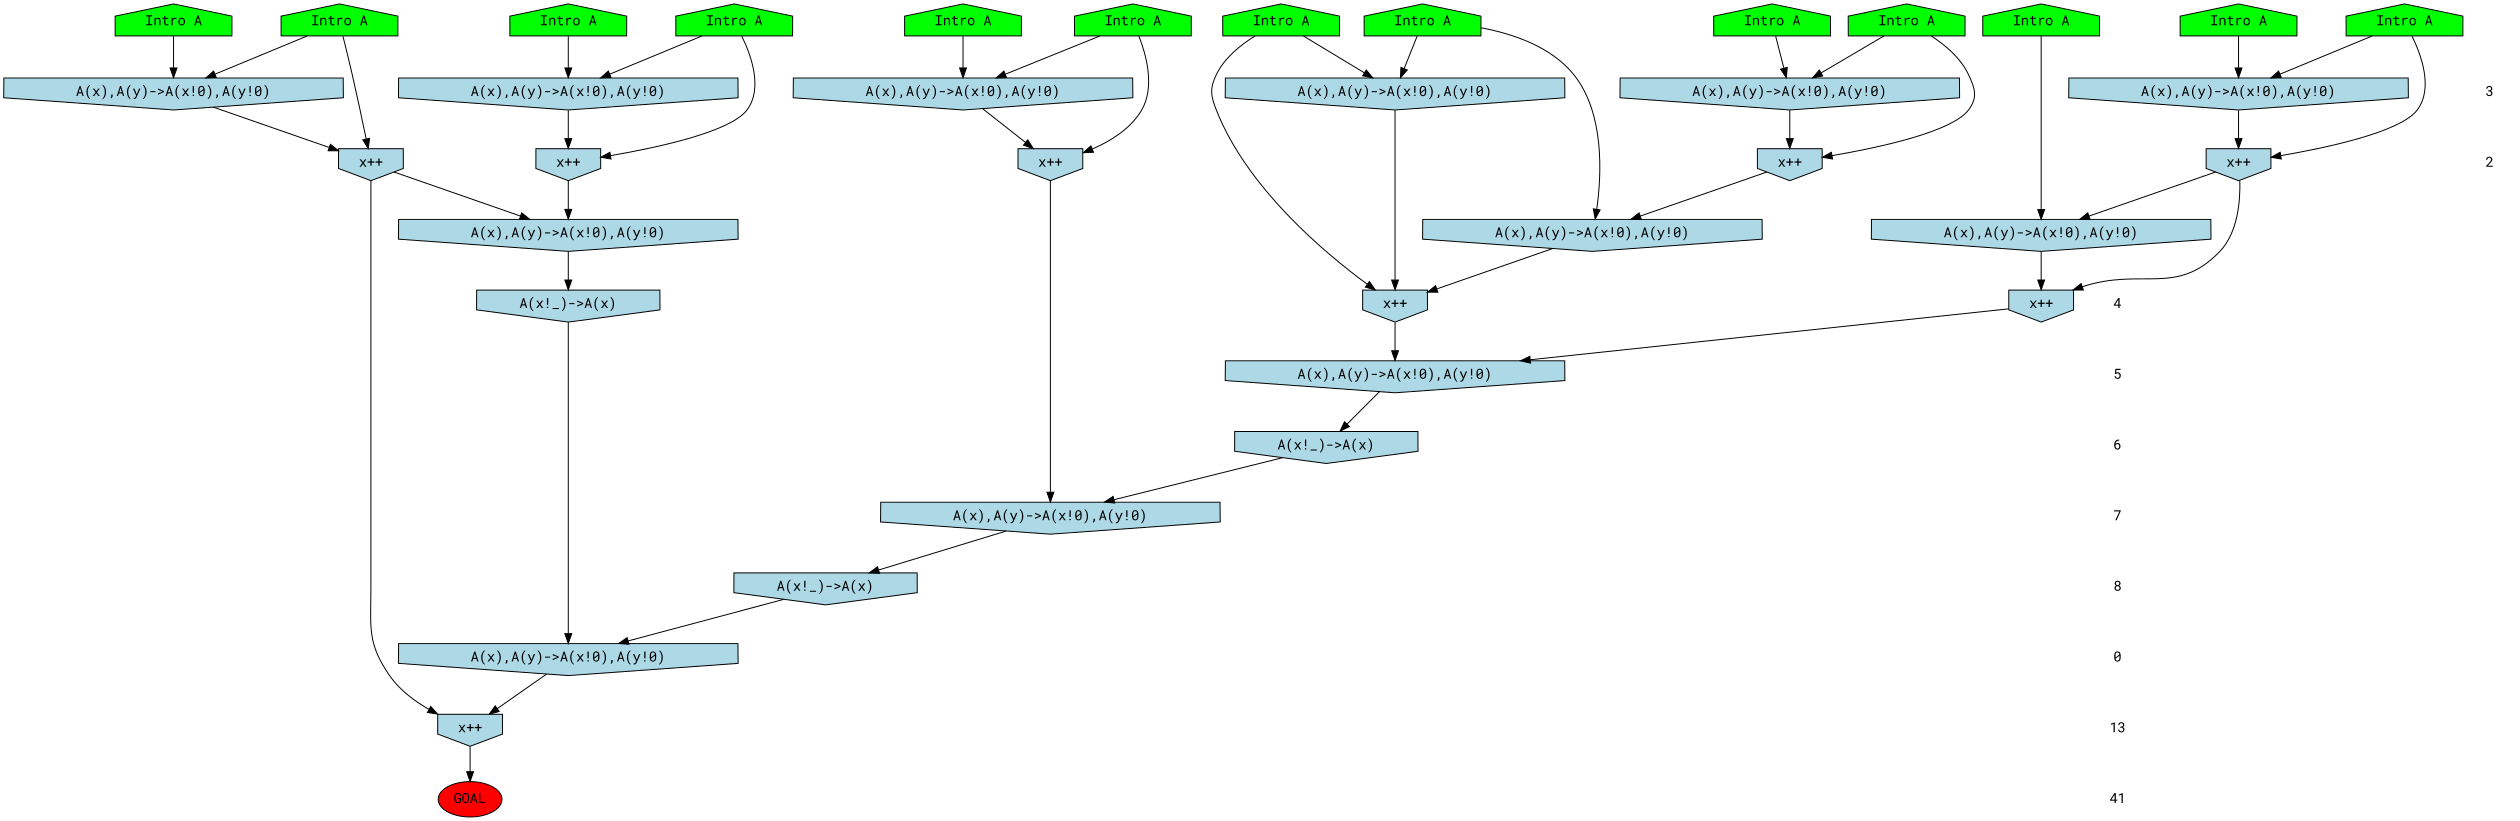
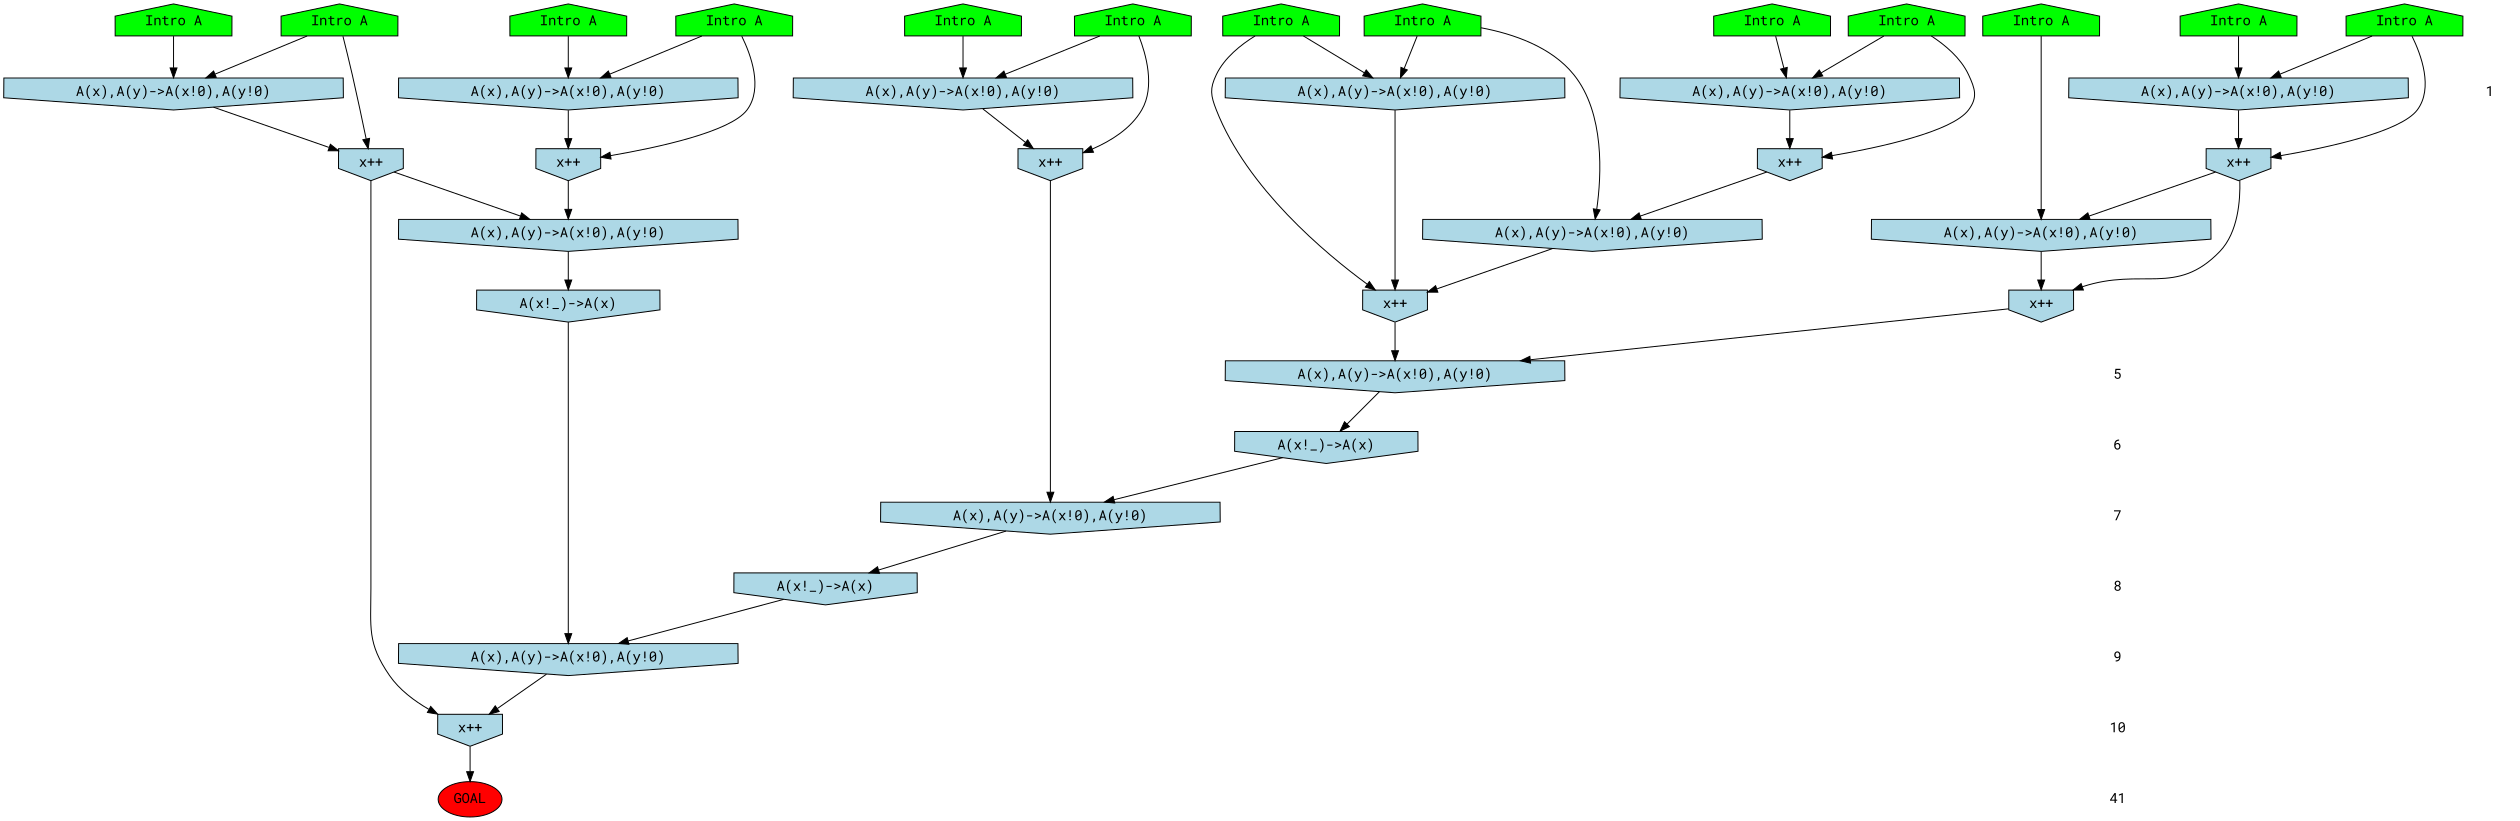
(2490, 92) -> (2490, 92)
(2490, 163) -> none
(2118, 304) -> none
(2118, 658) -> (2118, 658)
(2118, 729) -> (2118, 729)
